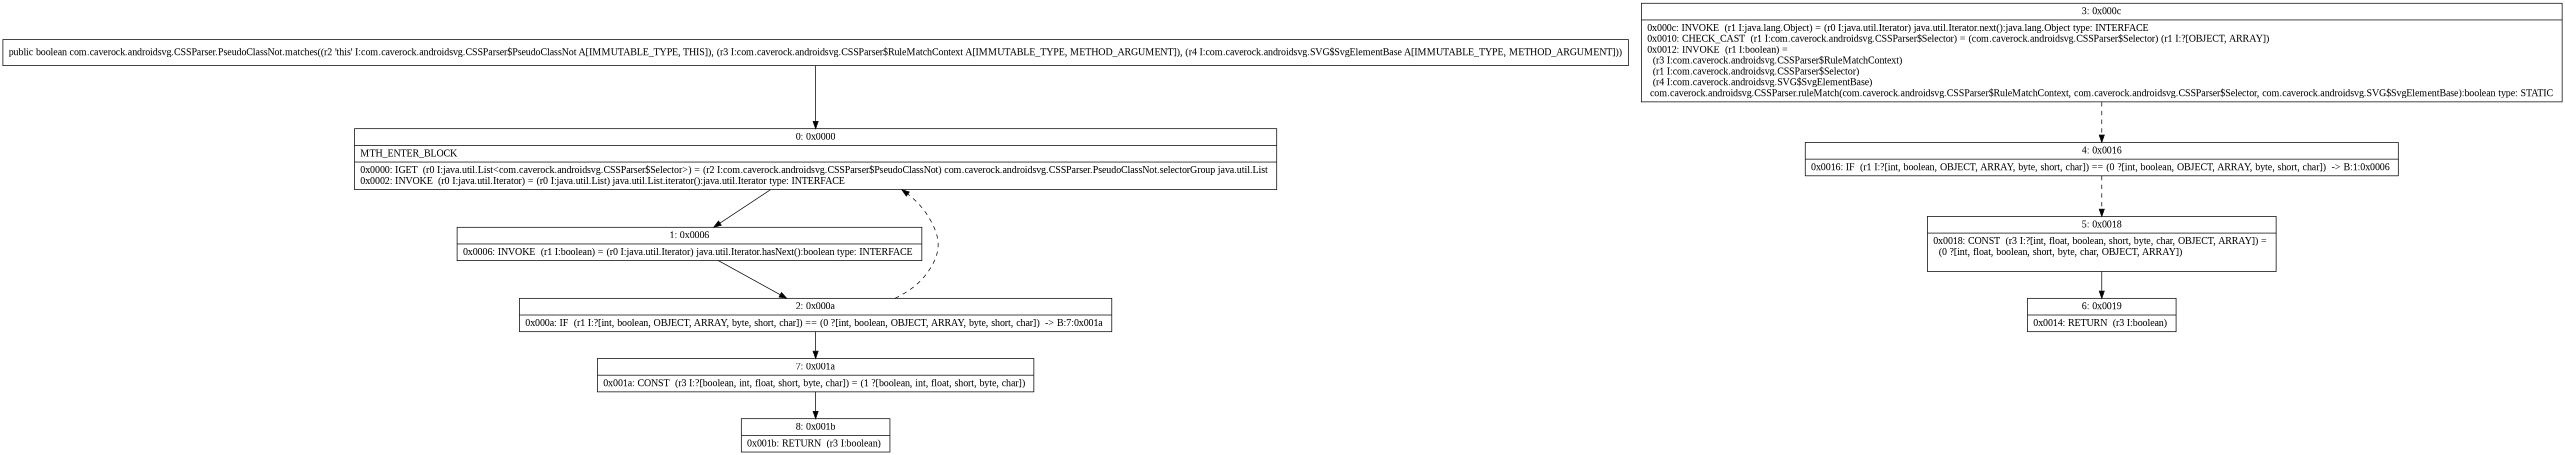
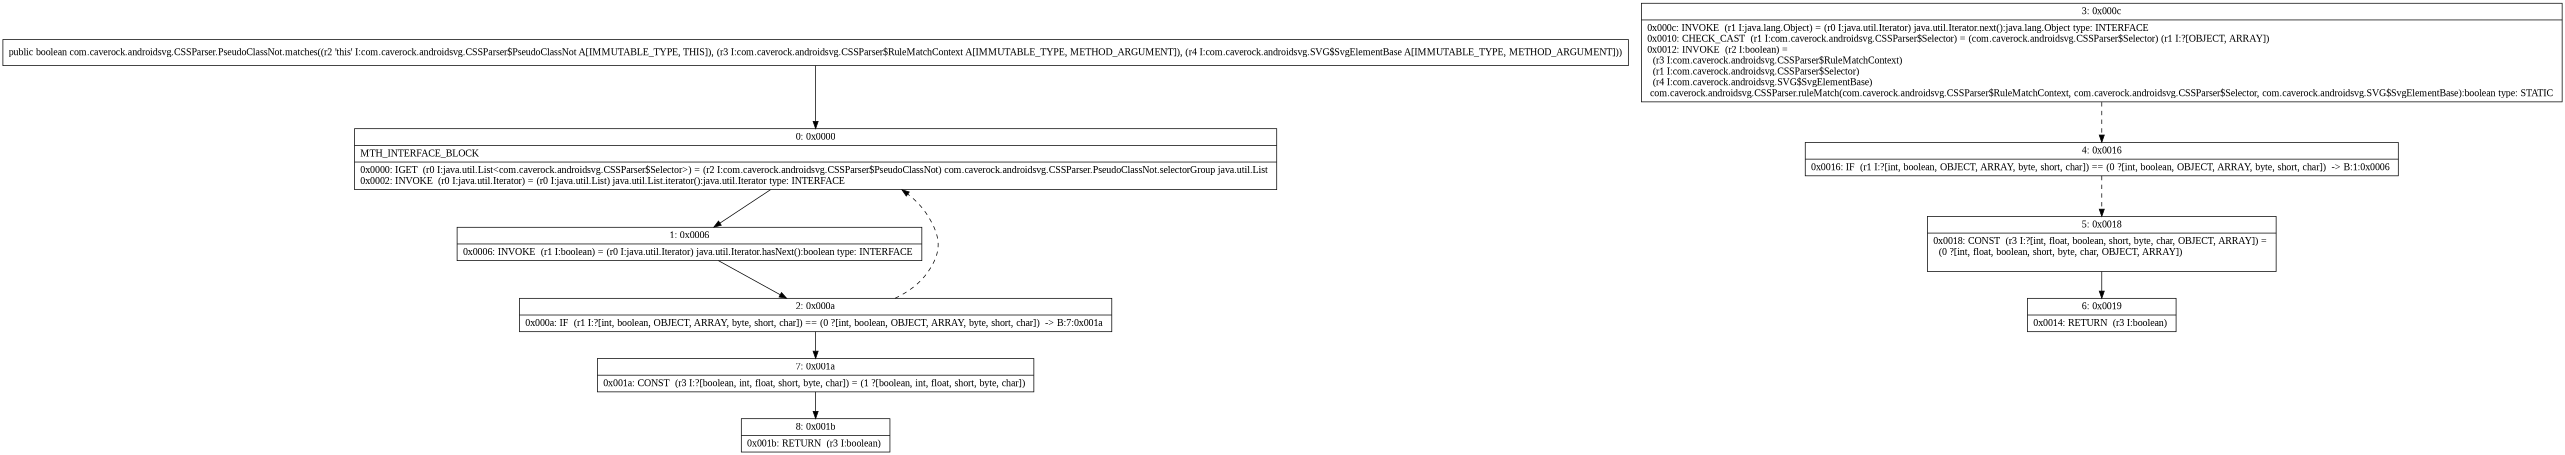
(1719, 50) -> (1719, 50)
(409, 153) -> (420, 153)
